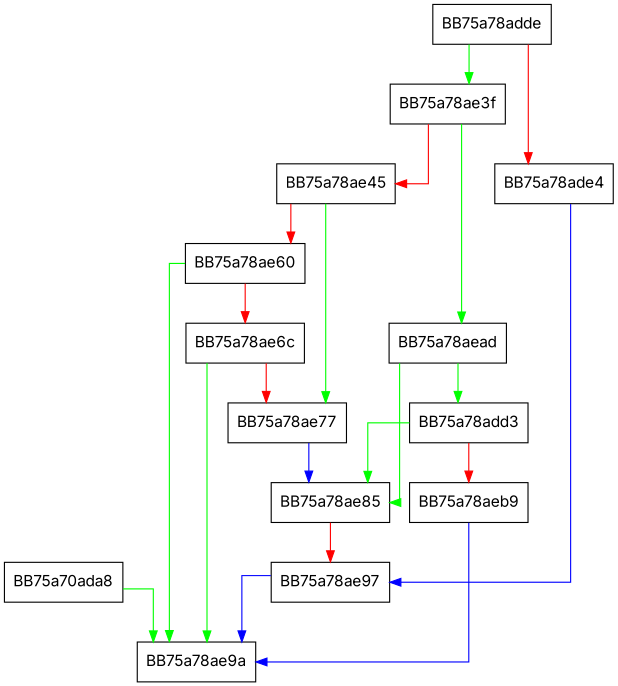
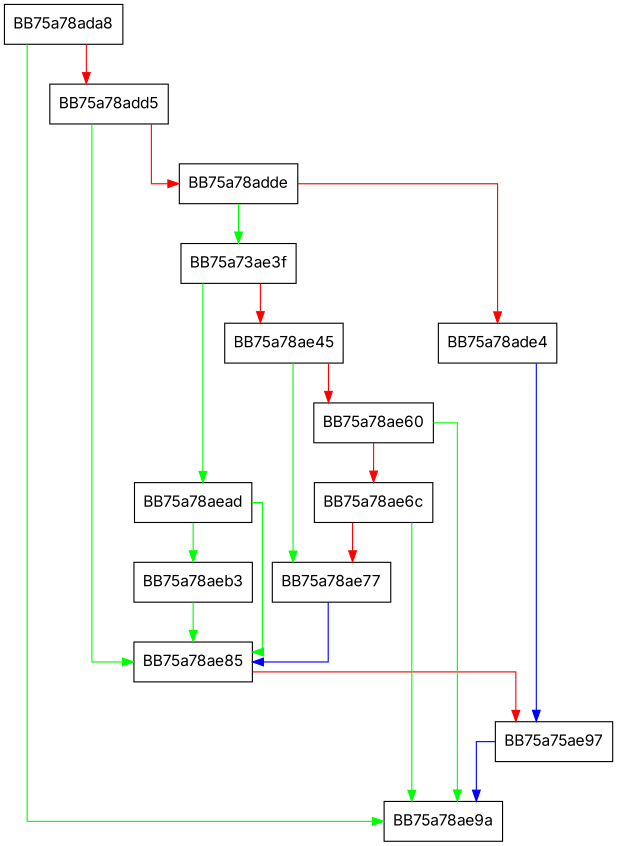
none -> (109, 104)
(448, 104) -> (239, 263)
(469, 423) -> (193, 582)
(469, 503) -> none
(64, 582) -> (64, 24)
(330, 582) -> (554, 742)
